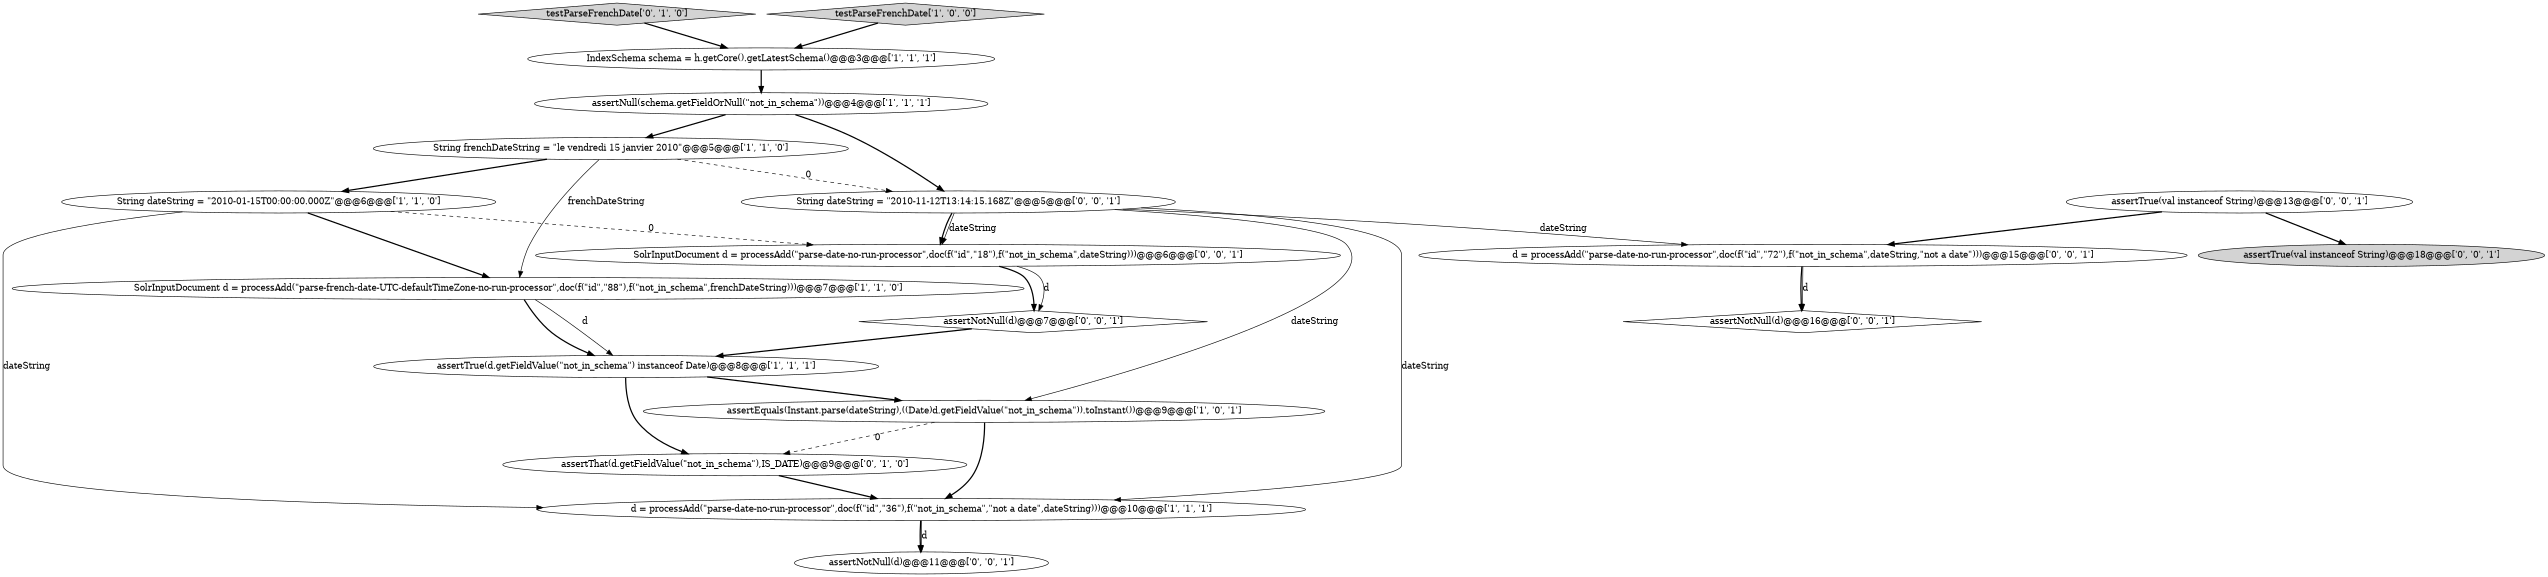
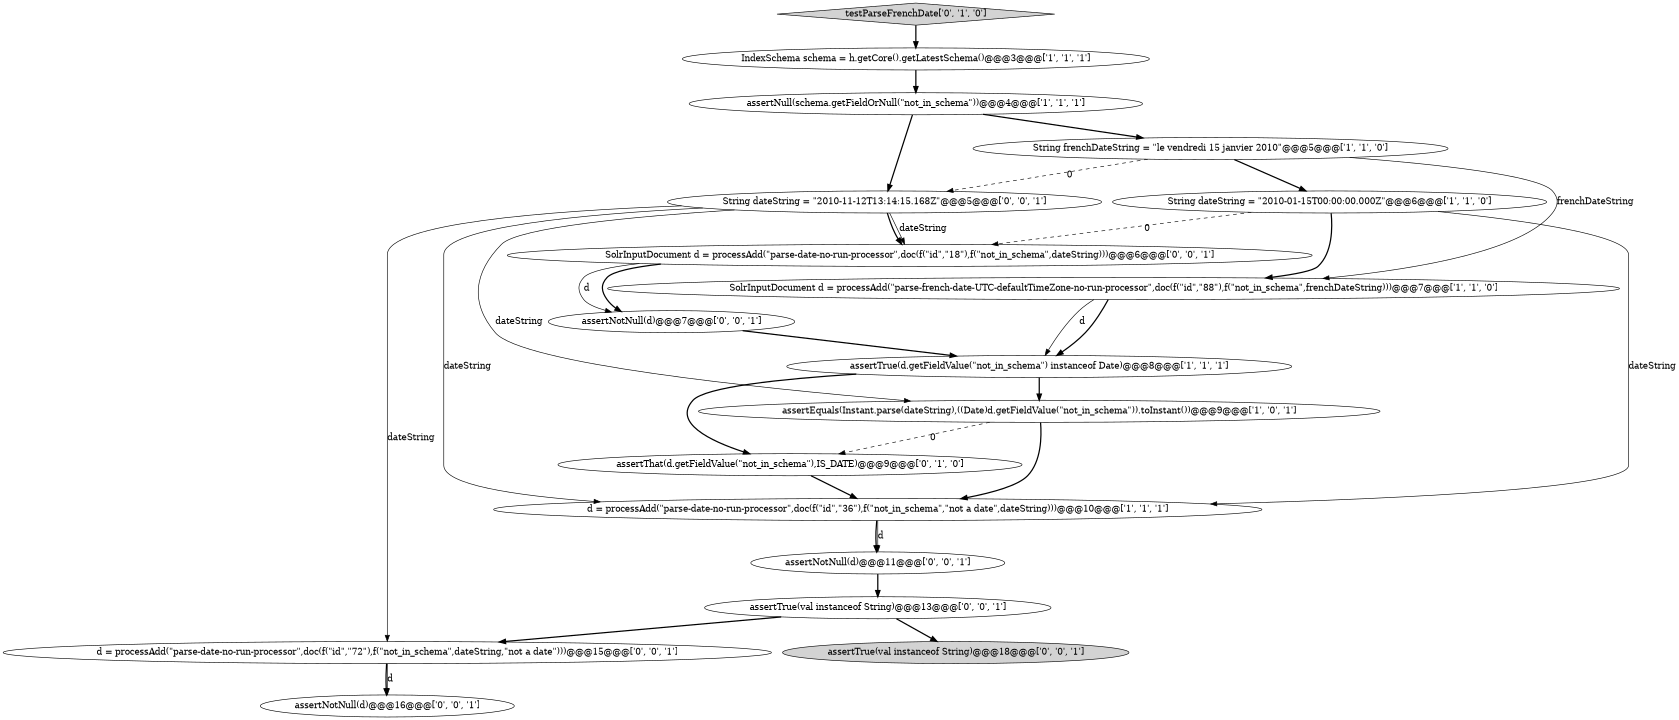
(905, 14) -> none
(1033, 322) -> (672, 322)
(1802, 322) -> (387, 706)
none -> (878, 582)
